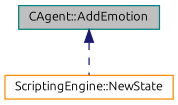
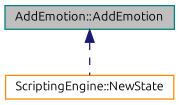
(89, 17) -> (90, 17)
